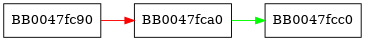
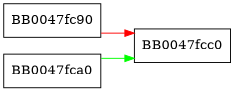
(113, 21) -> (113, 33)
